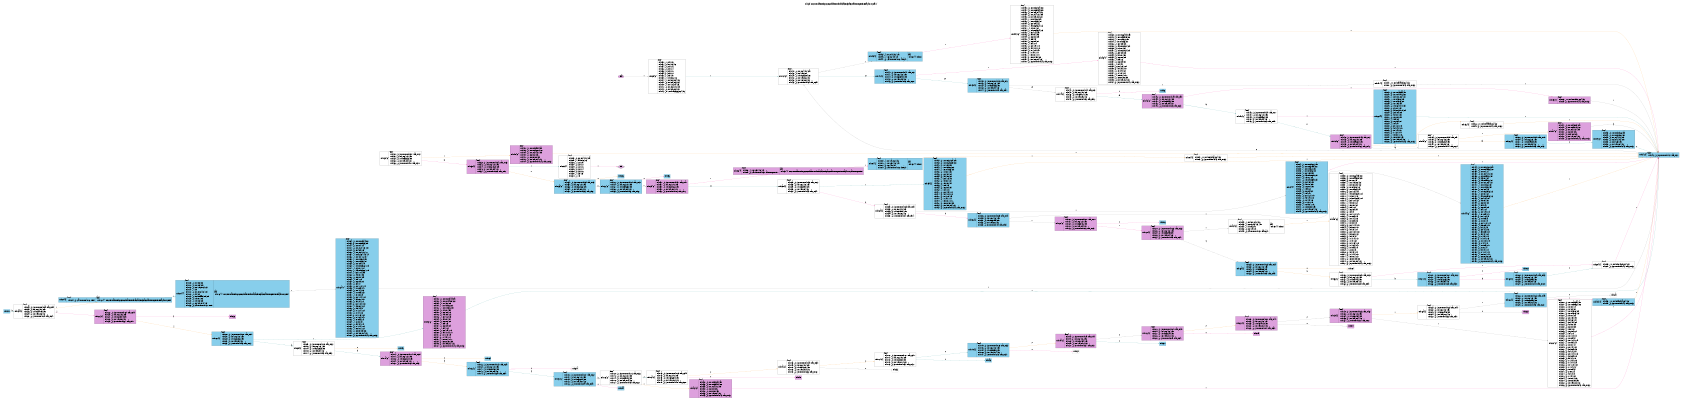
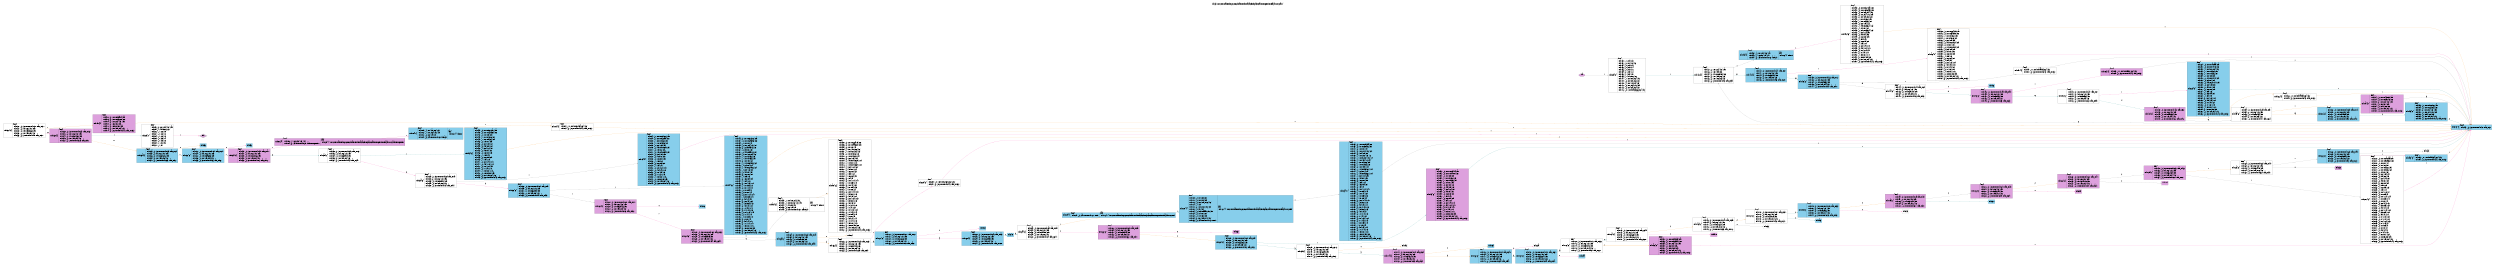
(1569, 272) -> (1005, 236)
(401, 348) -> (1404, 246)
